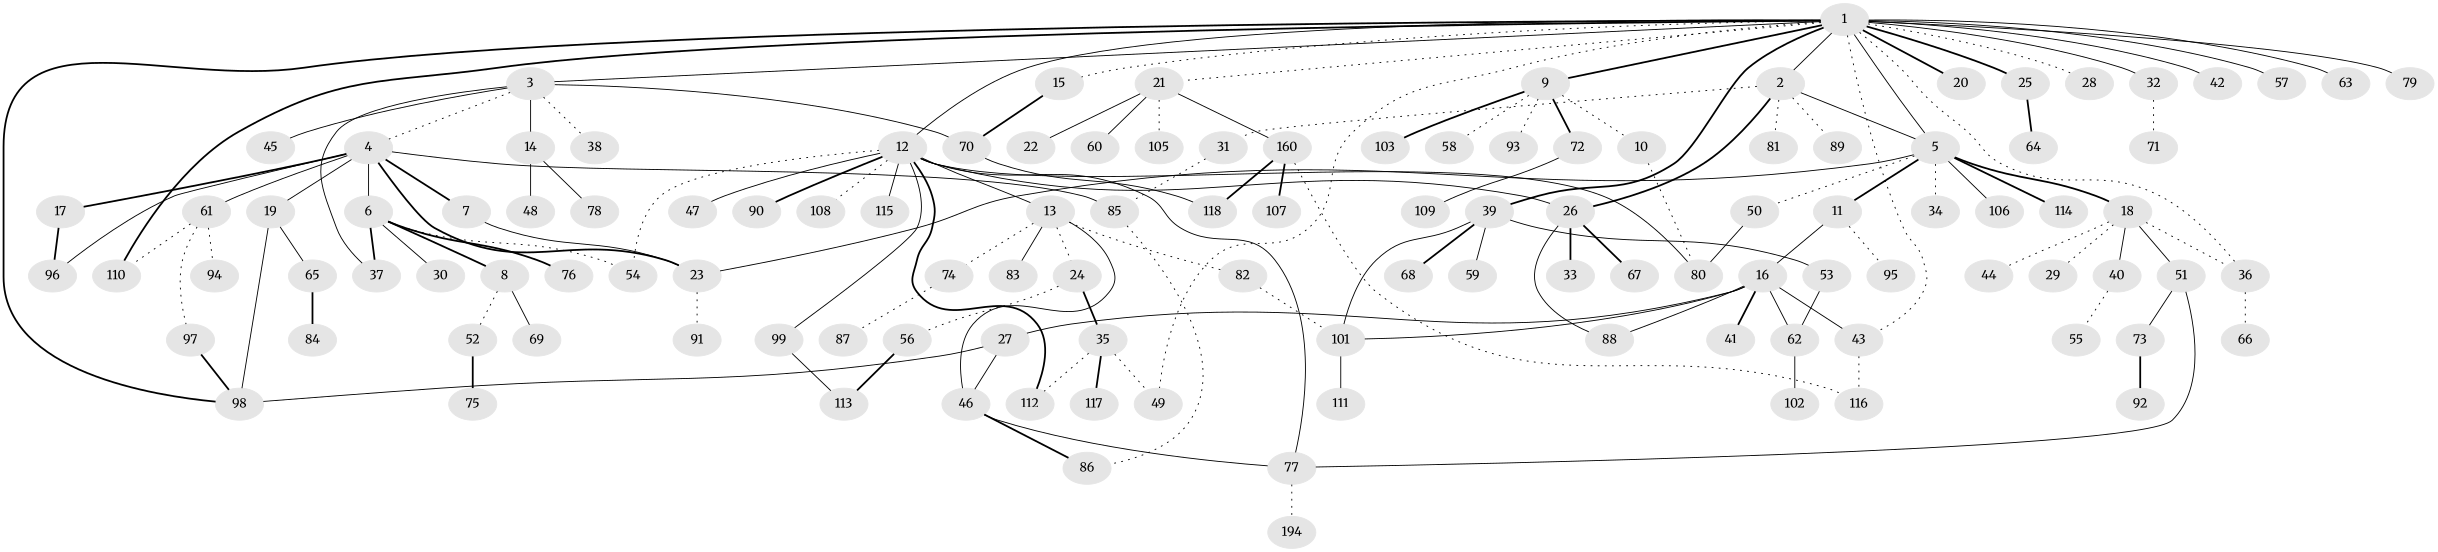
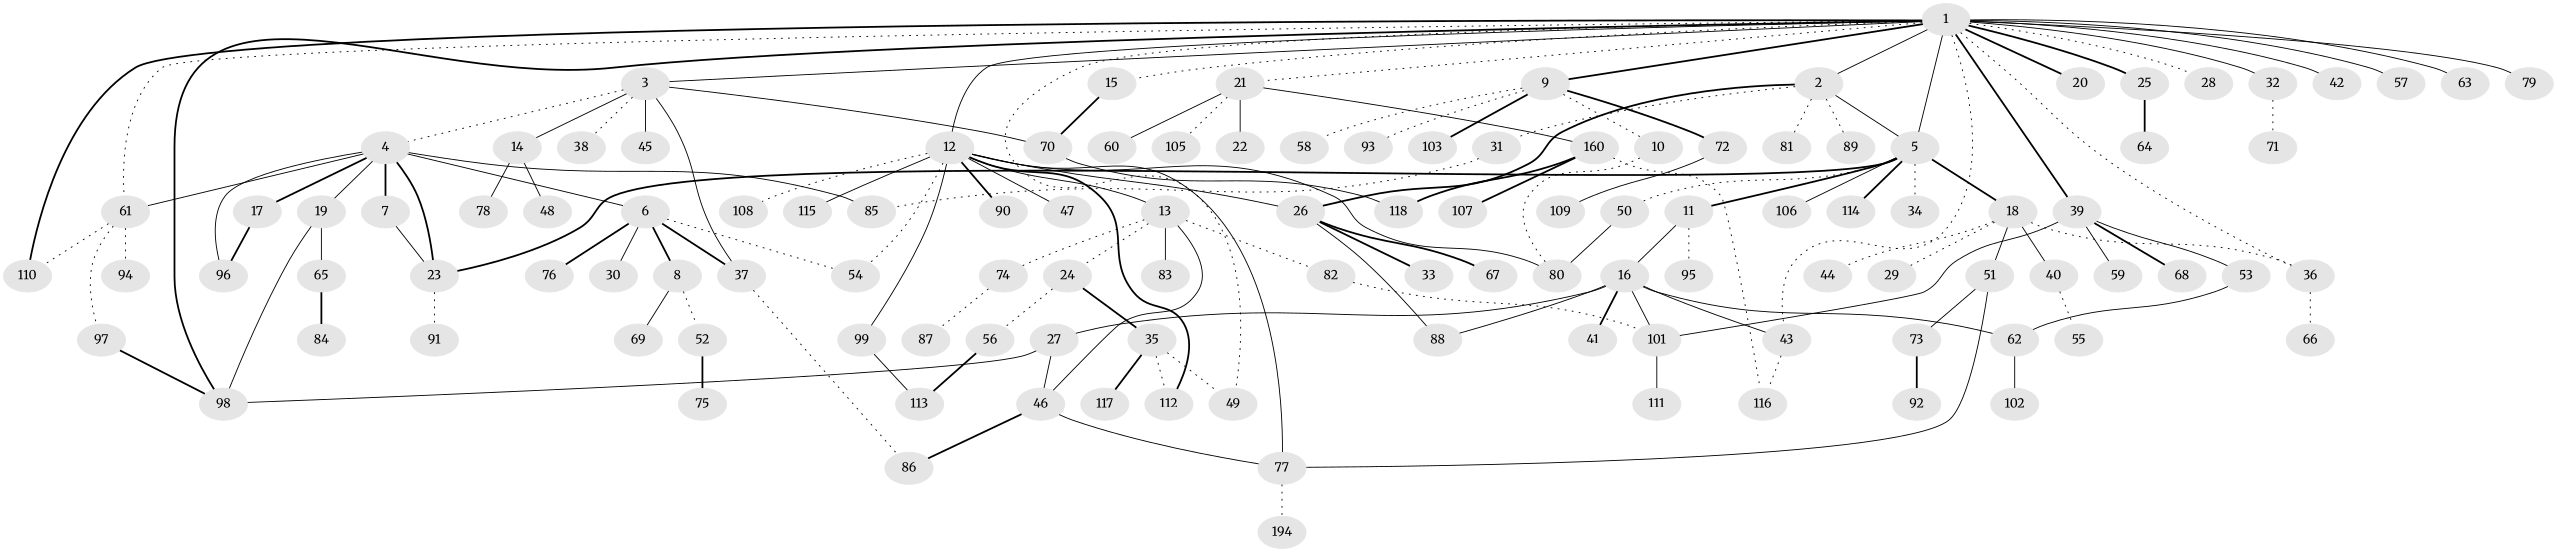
none -> (972, 34)
(1583, 180) -> (1203, 172)
(1201, 360) -> (822, 368)
